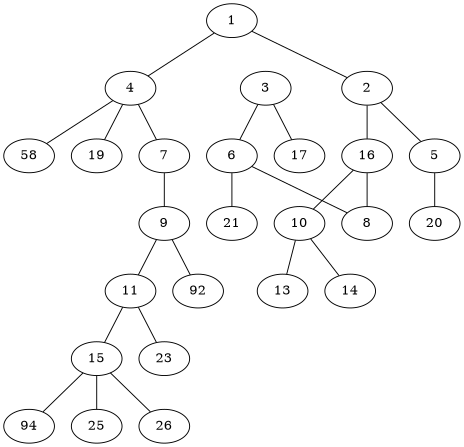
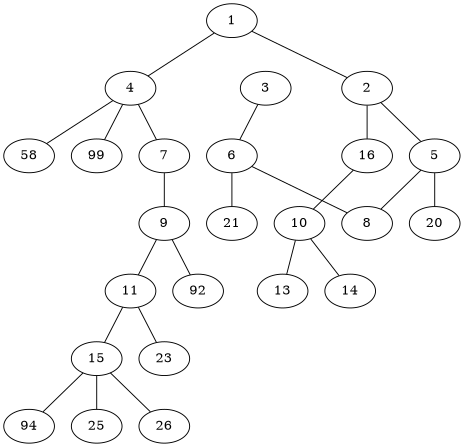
(97, 156) -> (97, 156)
(300, 156) -> none
(367, 190) -> (401, 190)
